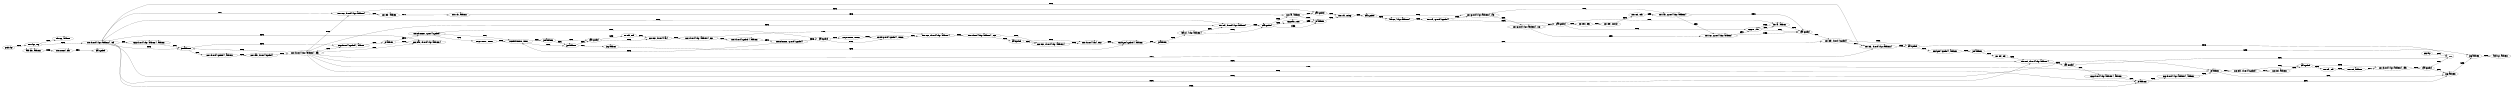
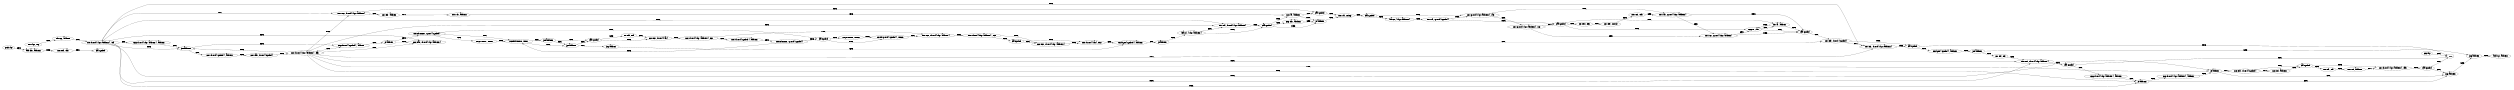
(1293, 22) -> (1293, 22)
(61, 44) -> (79, 40)
(19, 46) -> (19, 49)
(63, 51) -> (63, 51)
